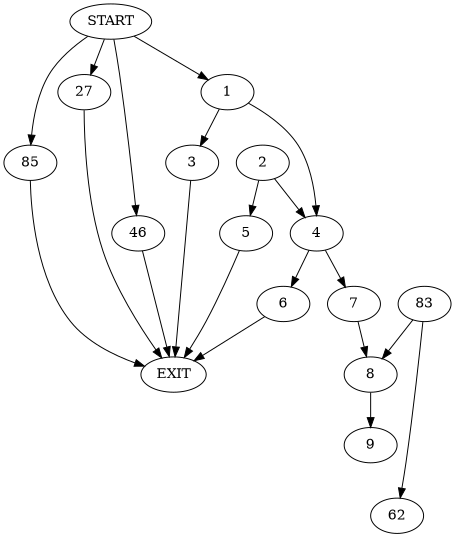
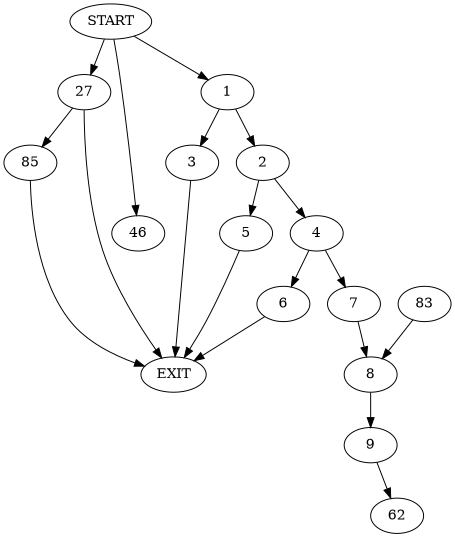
(47, 78) -> (60, 124)
(297, 144) -> (243, 123)
(155, 299) -> none
(414, 405) -> (382, 476)
